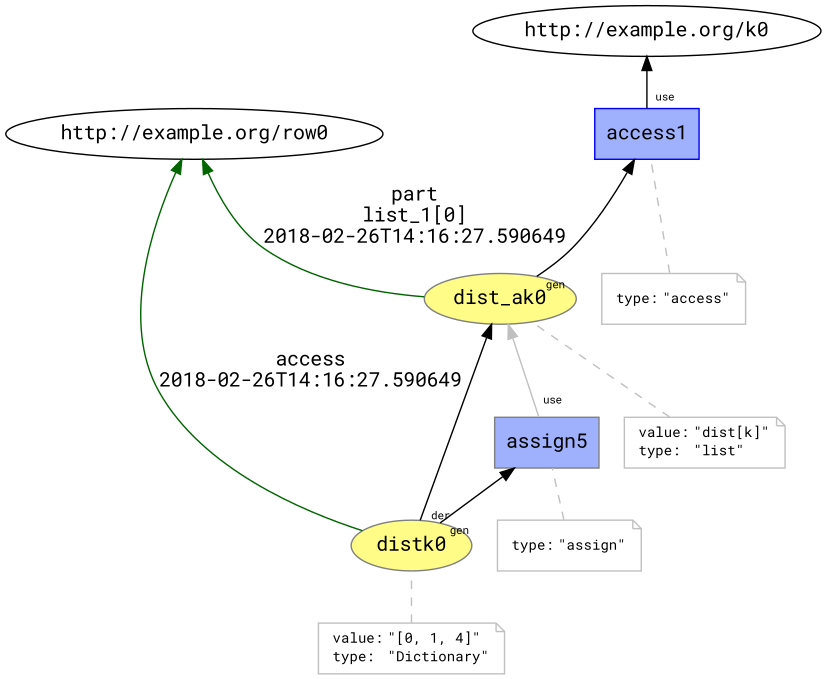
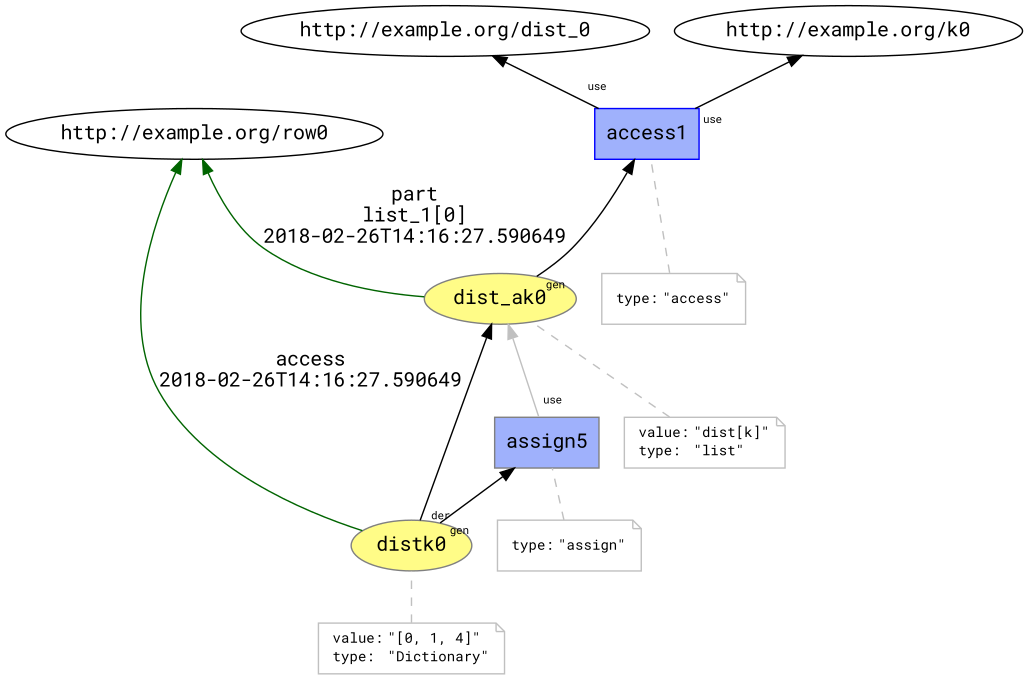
none -> (445, 31)
